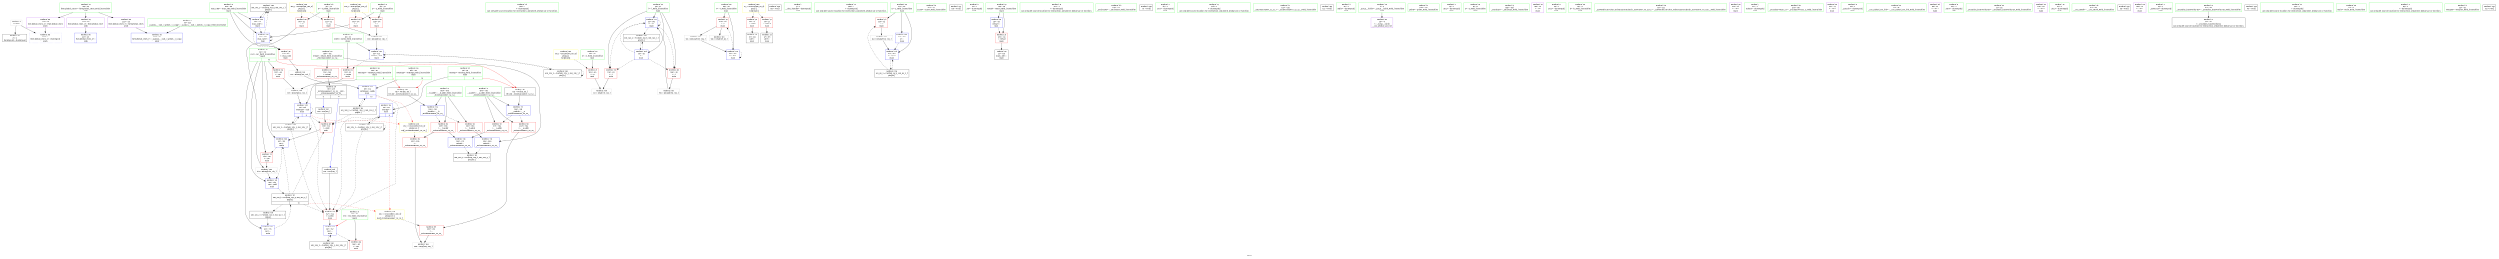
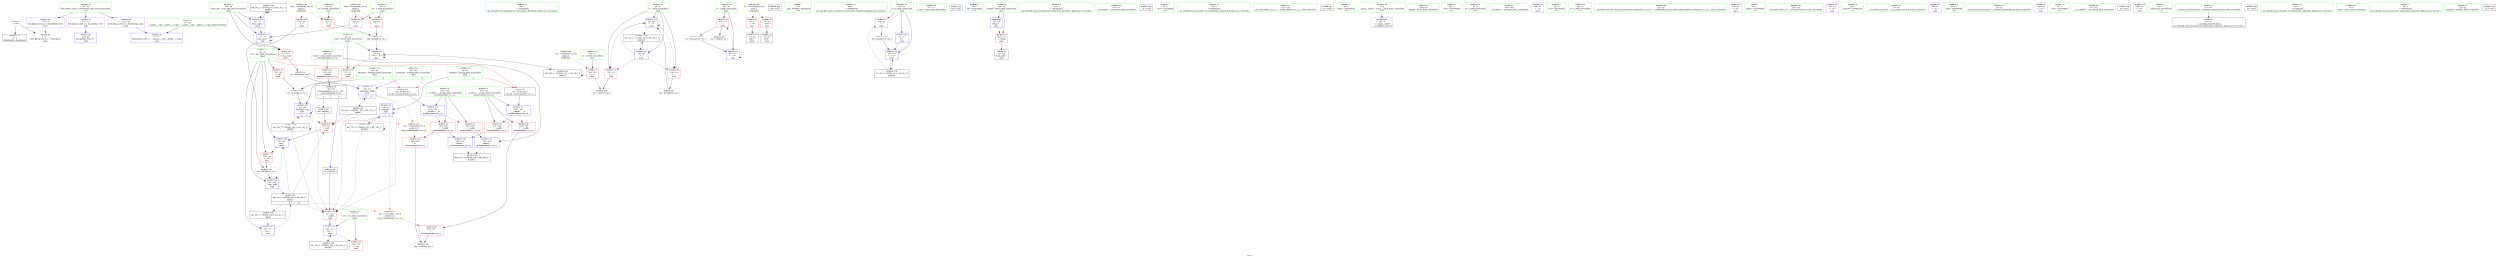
(314, 16) -> none
(342, 223) -> (342, 223)
